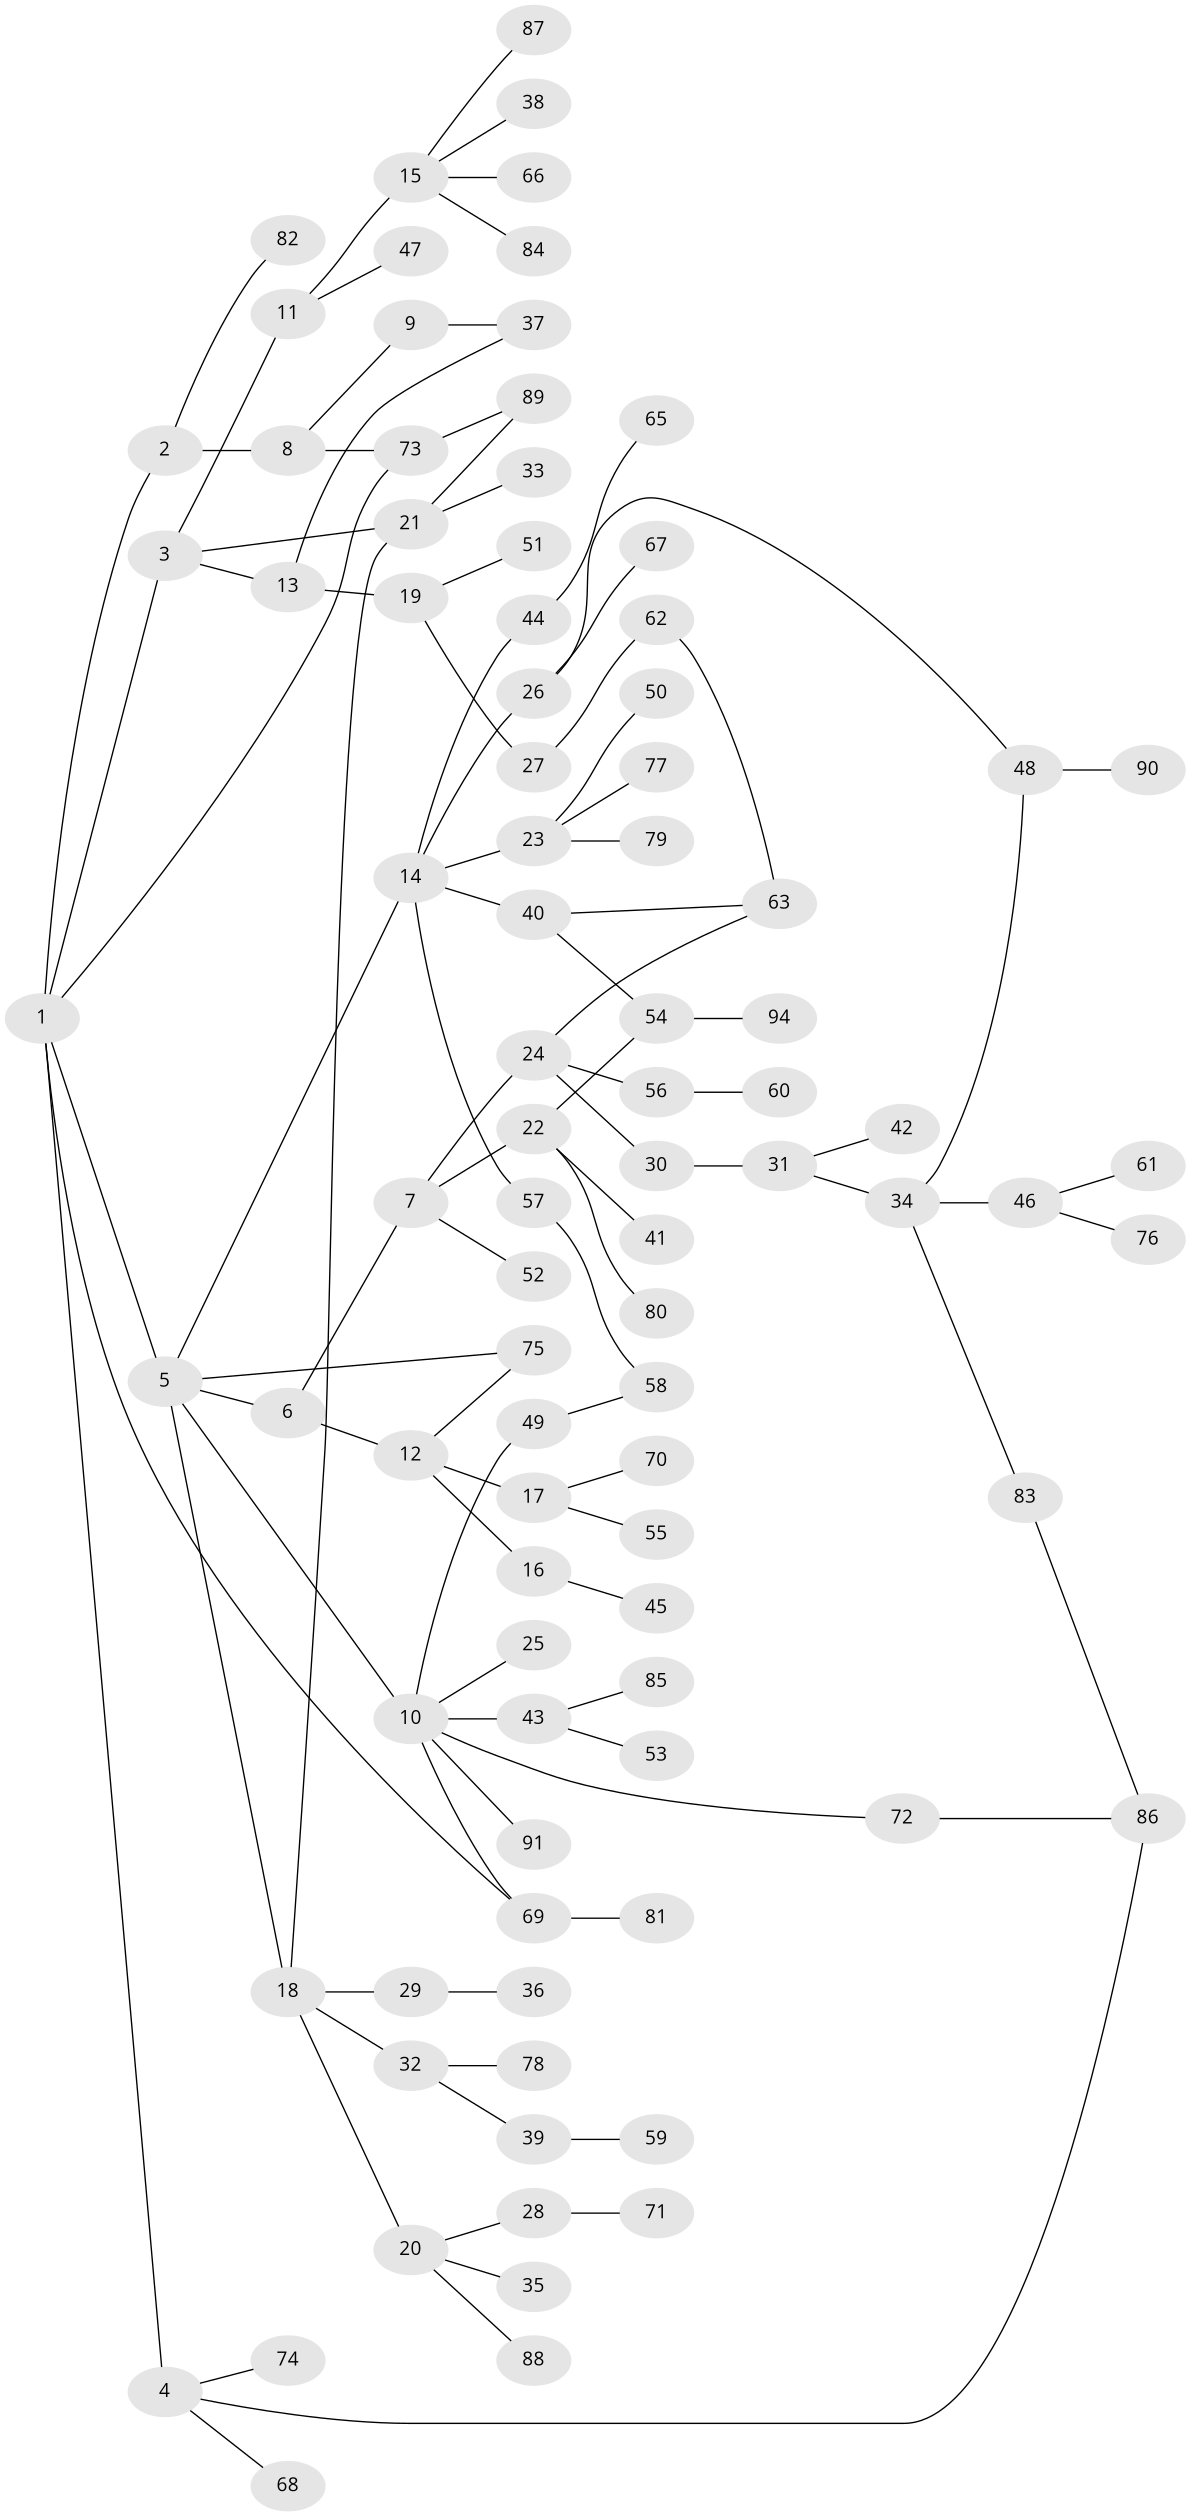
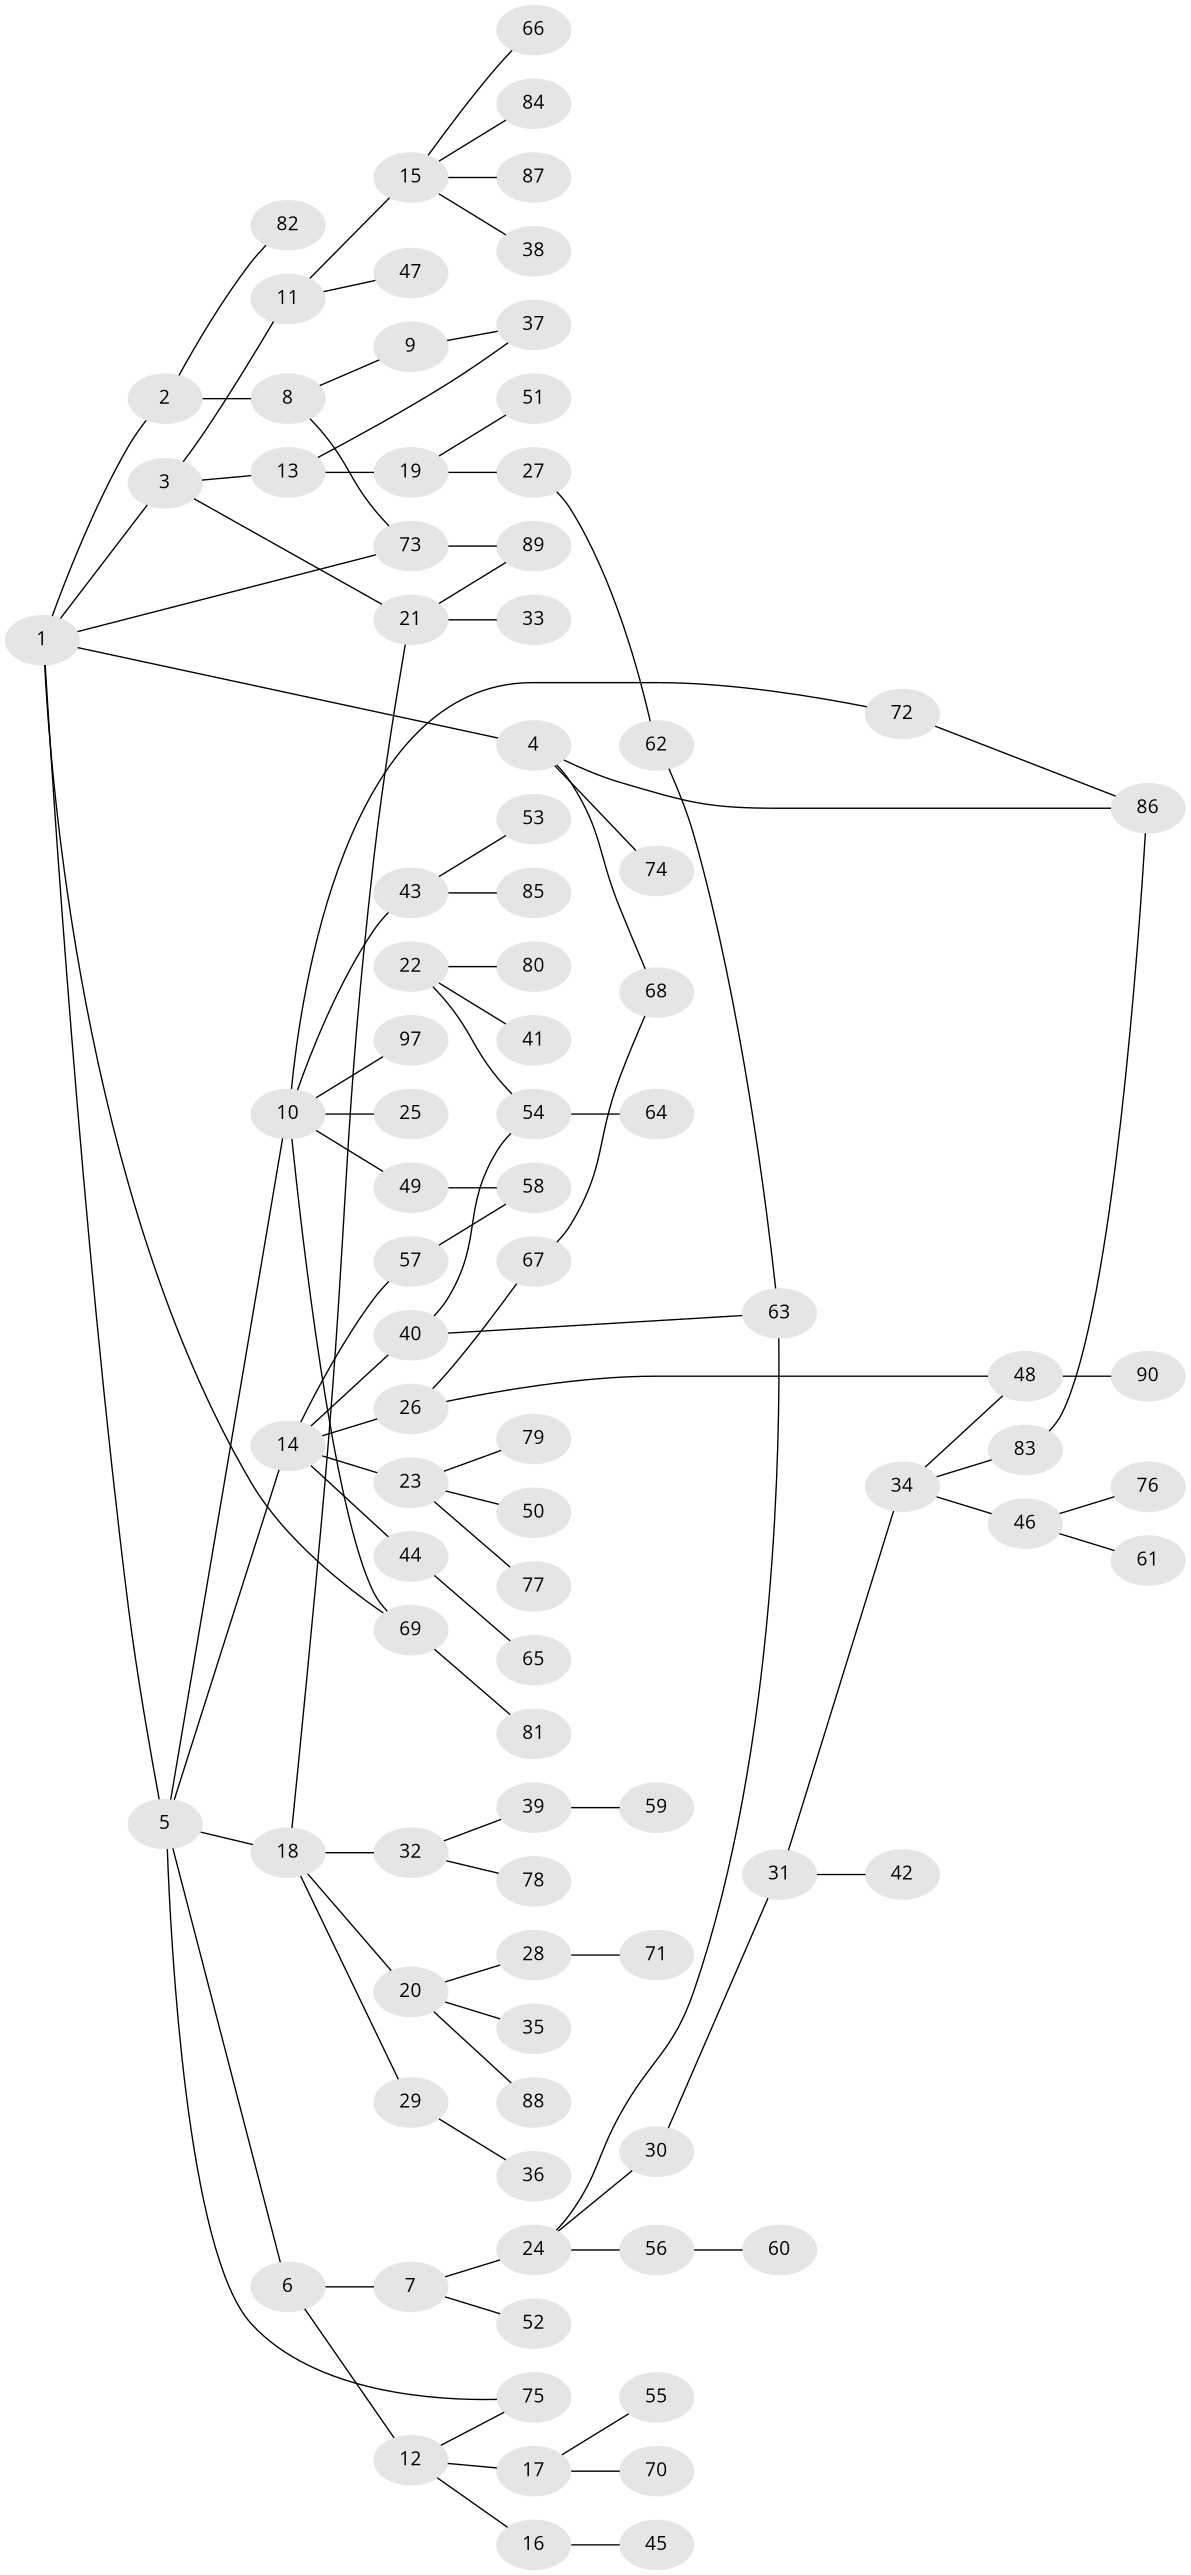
(780, 1018) -> (657, 1114)
none -> (604, 1131)
(472, 1166) -> none
(534, 1844) -> (411, 1040)
